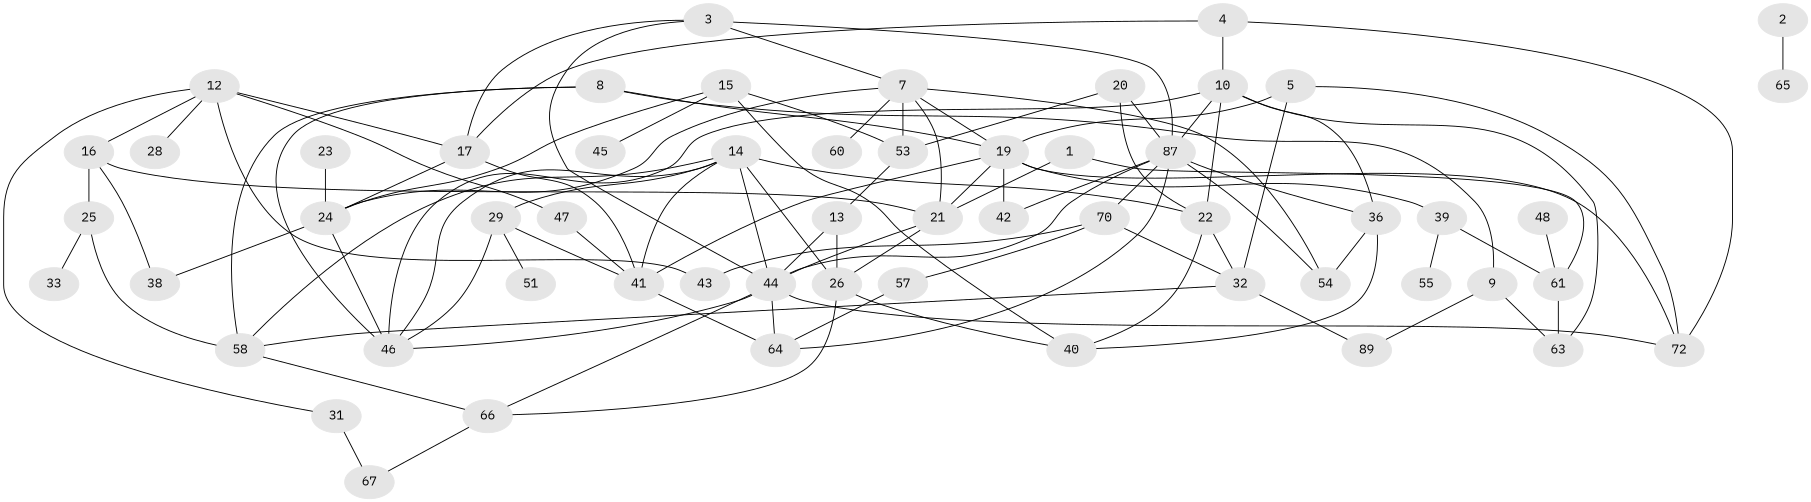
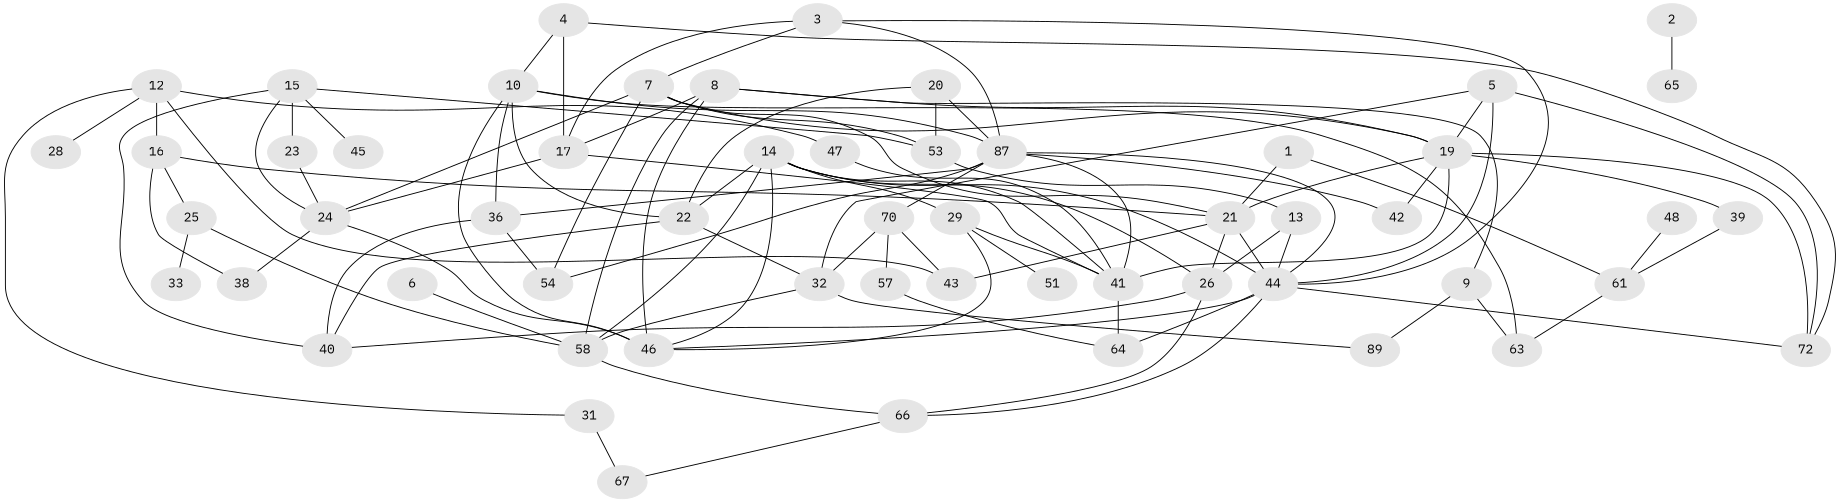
(340, 118) -> (638, 122)
none -> (292, 119)
(837, 152) -> none
none -> (1442, 240)
none -> (1091, 251)
none -> (412, 284)
(1426, 284) -> none
(1024, 303) -> (1098, 179)
